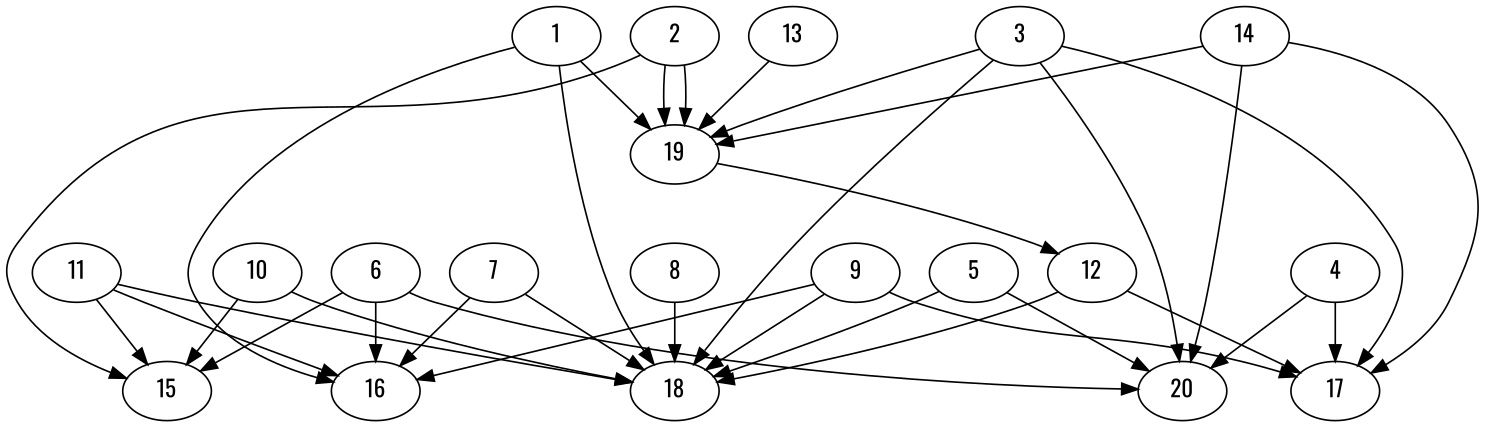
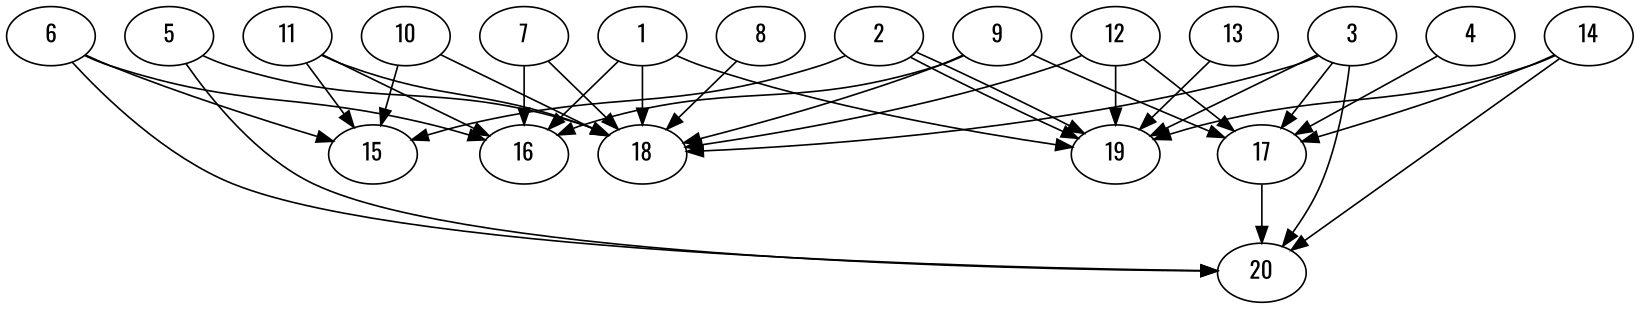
(882, 199) -> (1116, 80)
(1266, 327) -> (1262, 206)
